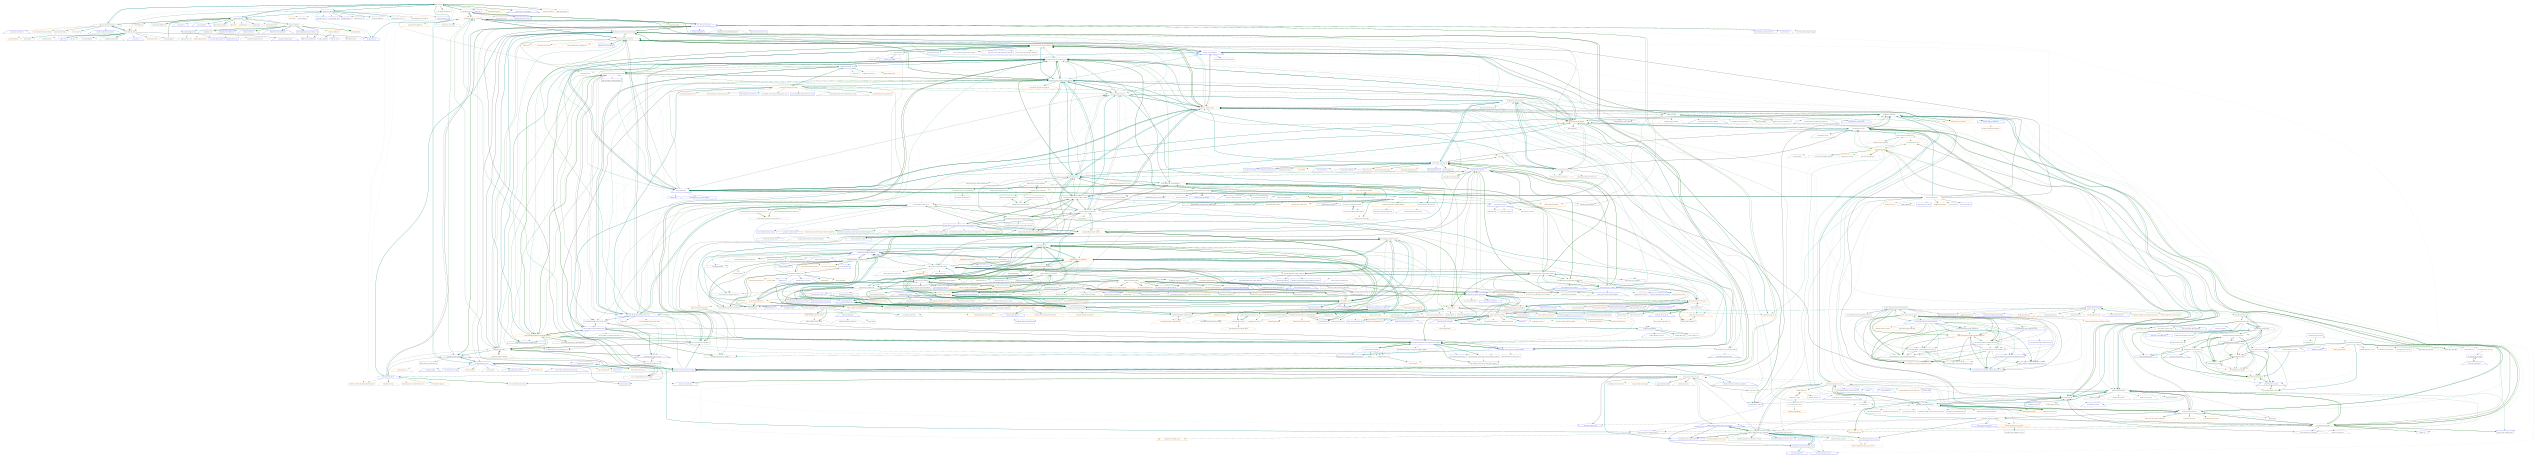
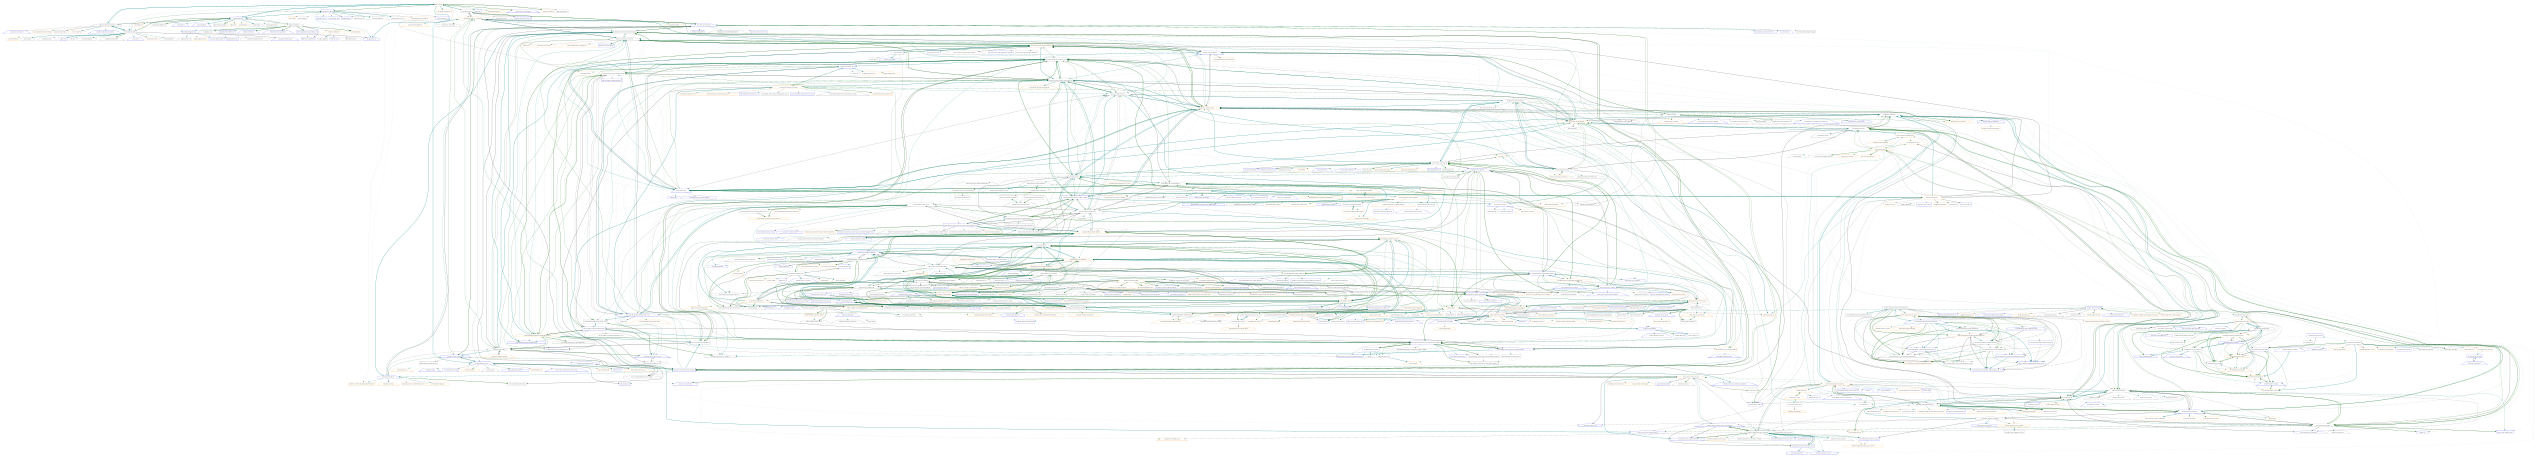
(174, 22) -> (182, 19)
(1570, 315) -> none
